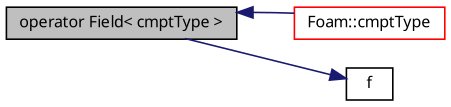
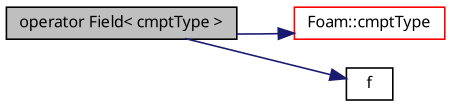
(274, 13) -> (258, 34)
